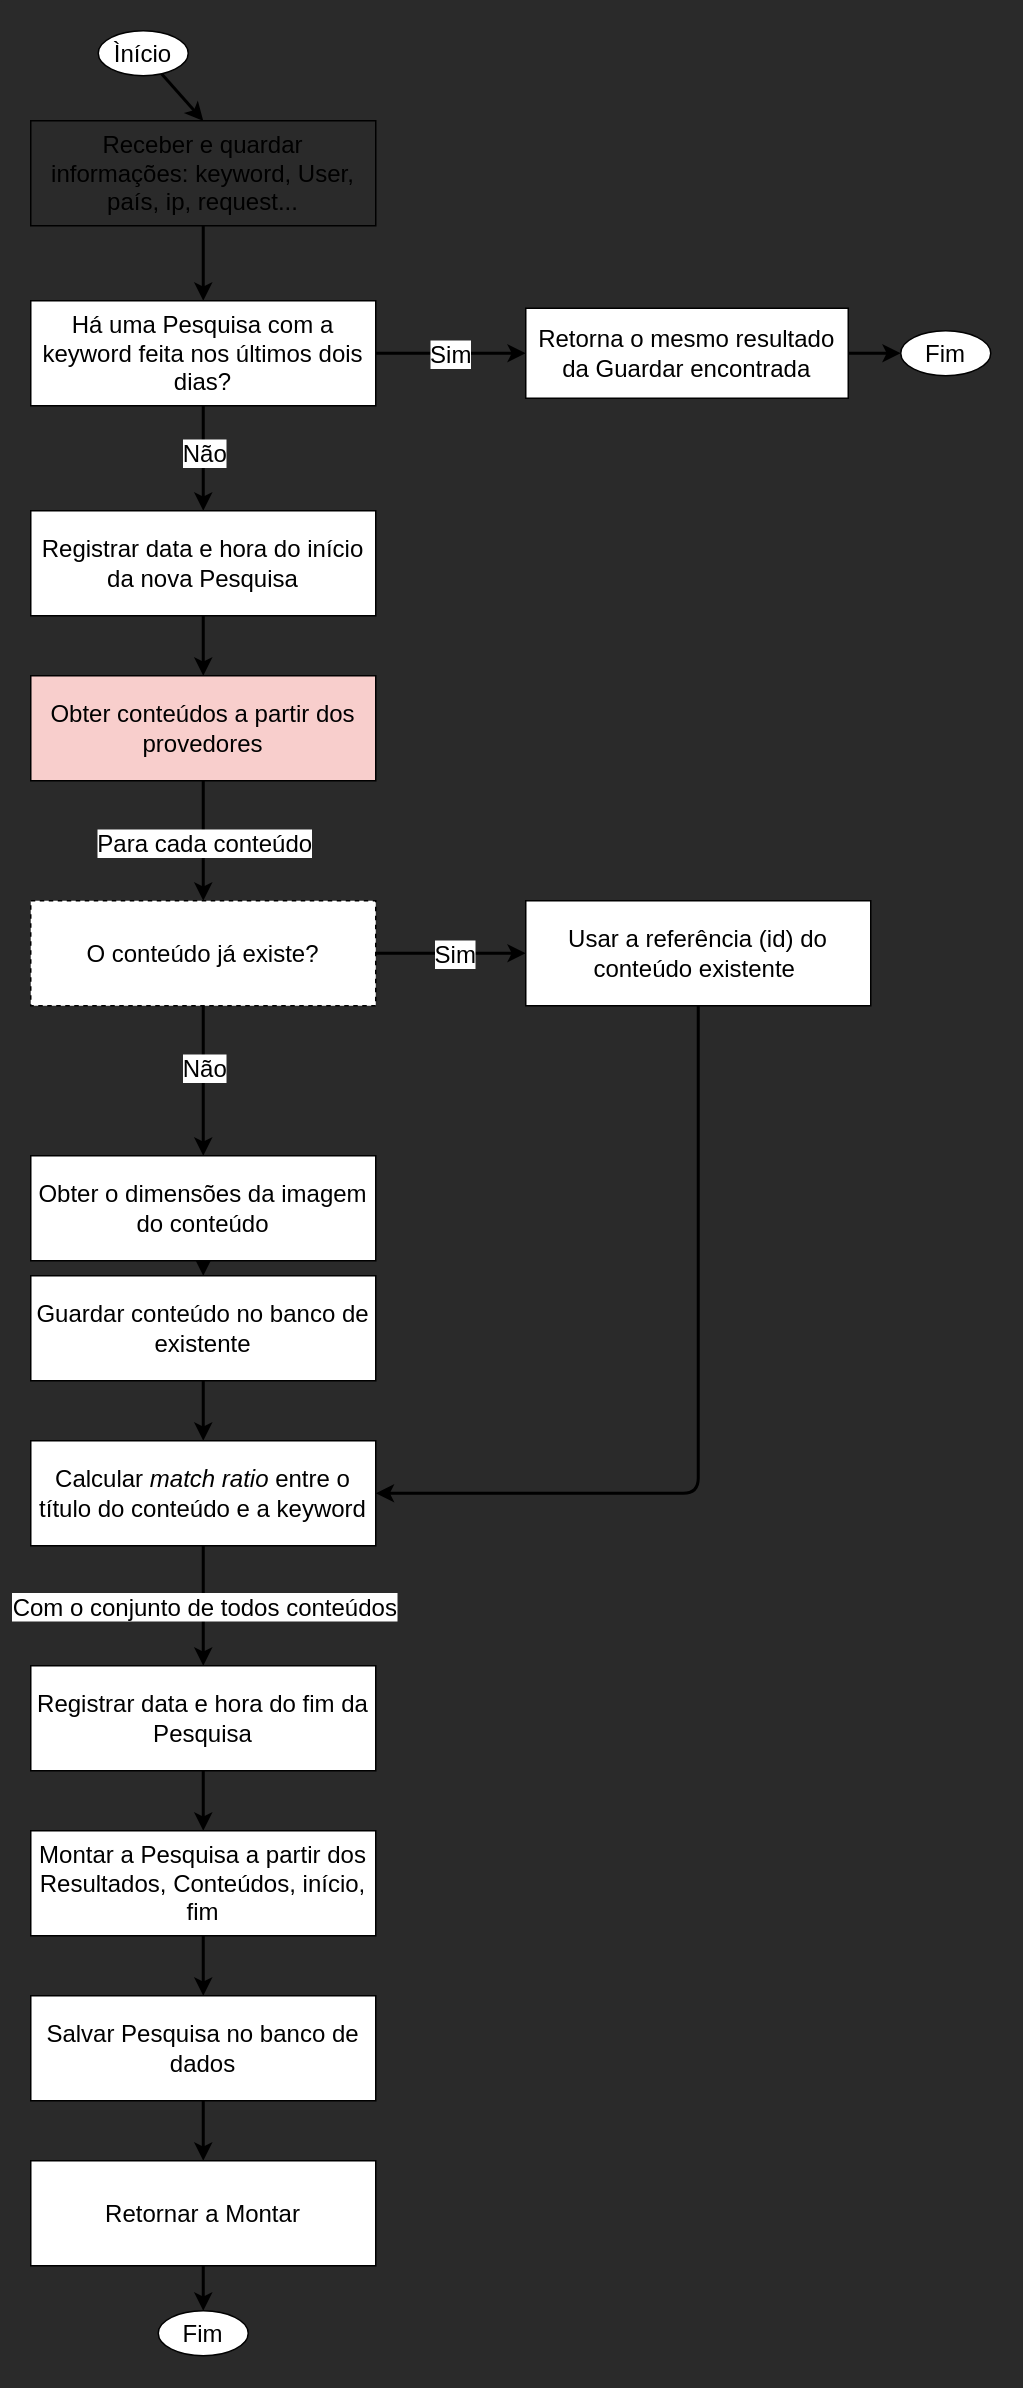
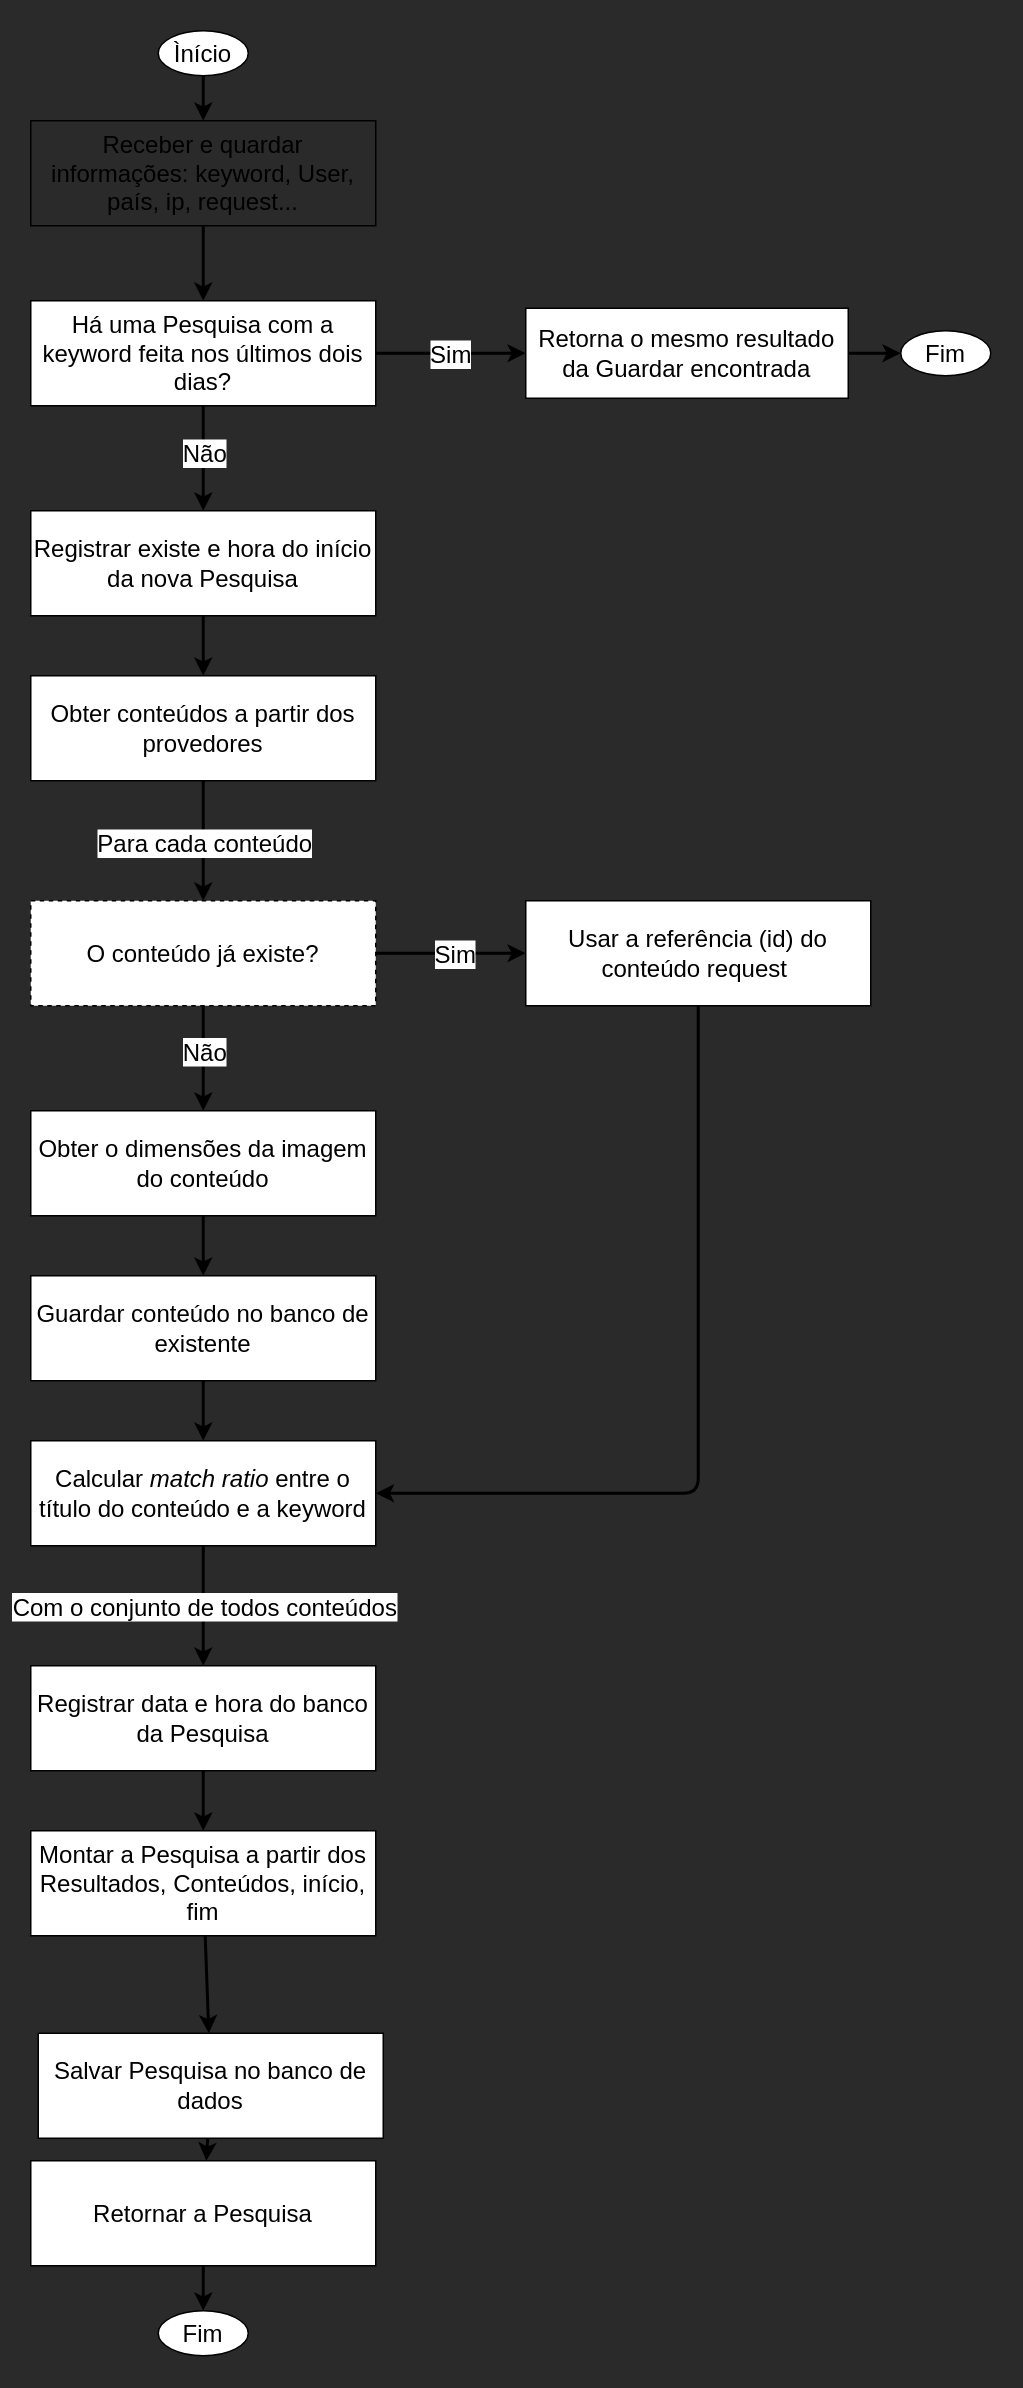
(143, 53) -> (203, 53)
(203, 563) -> (203, 563)
(203, 728) -> (203, 728)
(698, 953) -> (698, 953)
(203, 1208) -> (203, 1163)
(203, 1718) -> (203, 1718)
(203, 2048) -> (211, 2086)
(203, 2213) -> (203, 2213)
